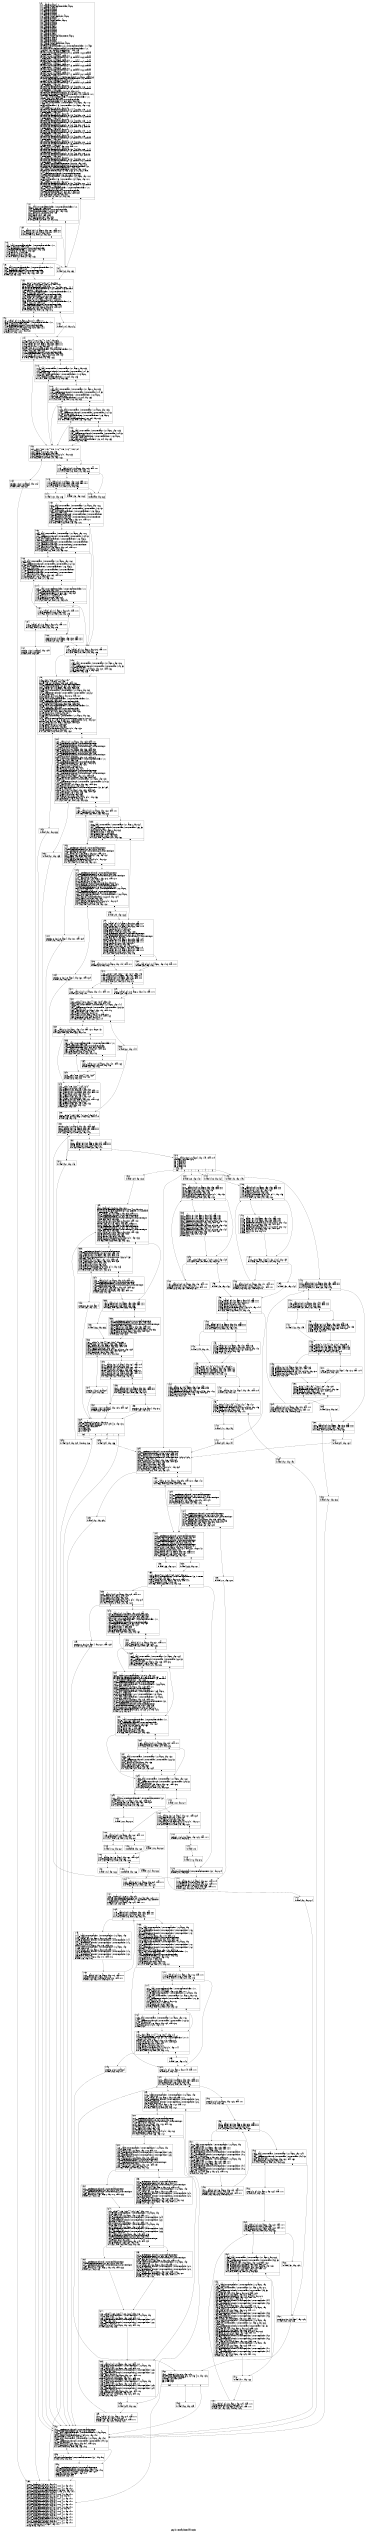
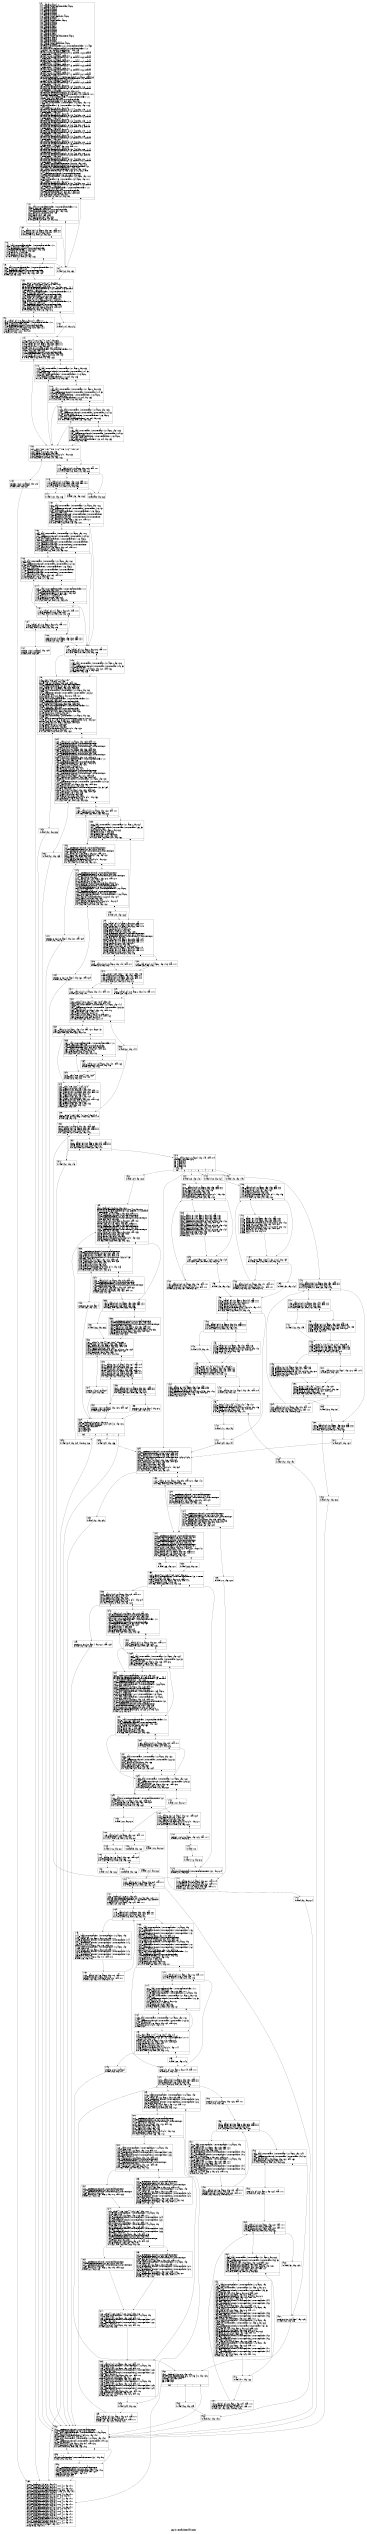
none -> (210, 2418)
